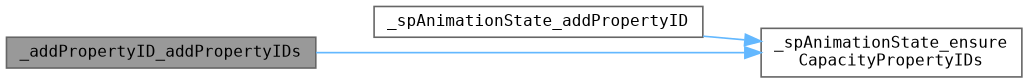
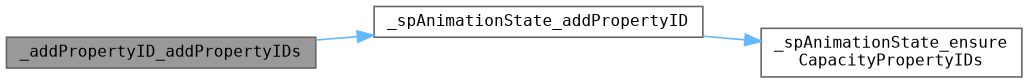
(530, 53) -> (337, 38)
